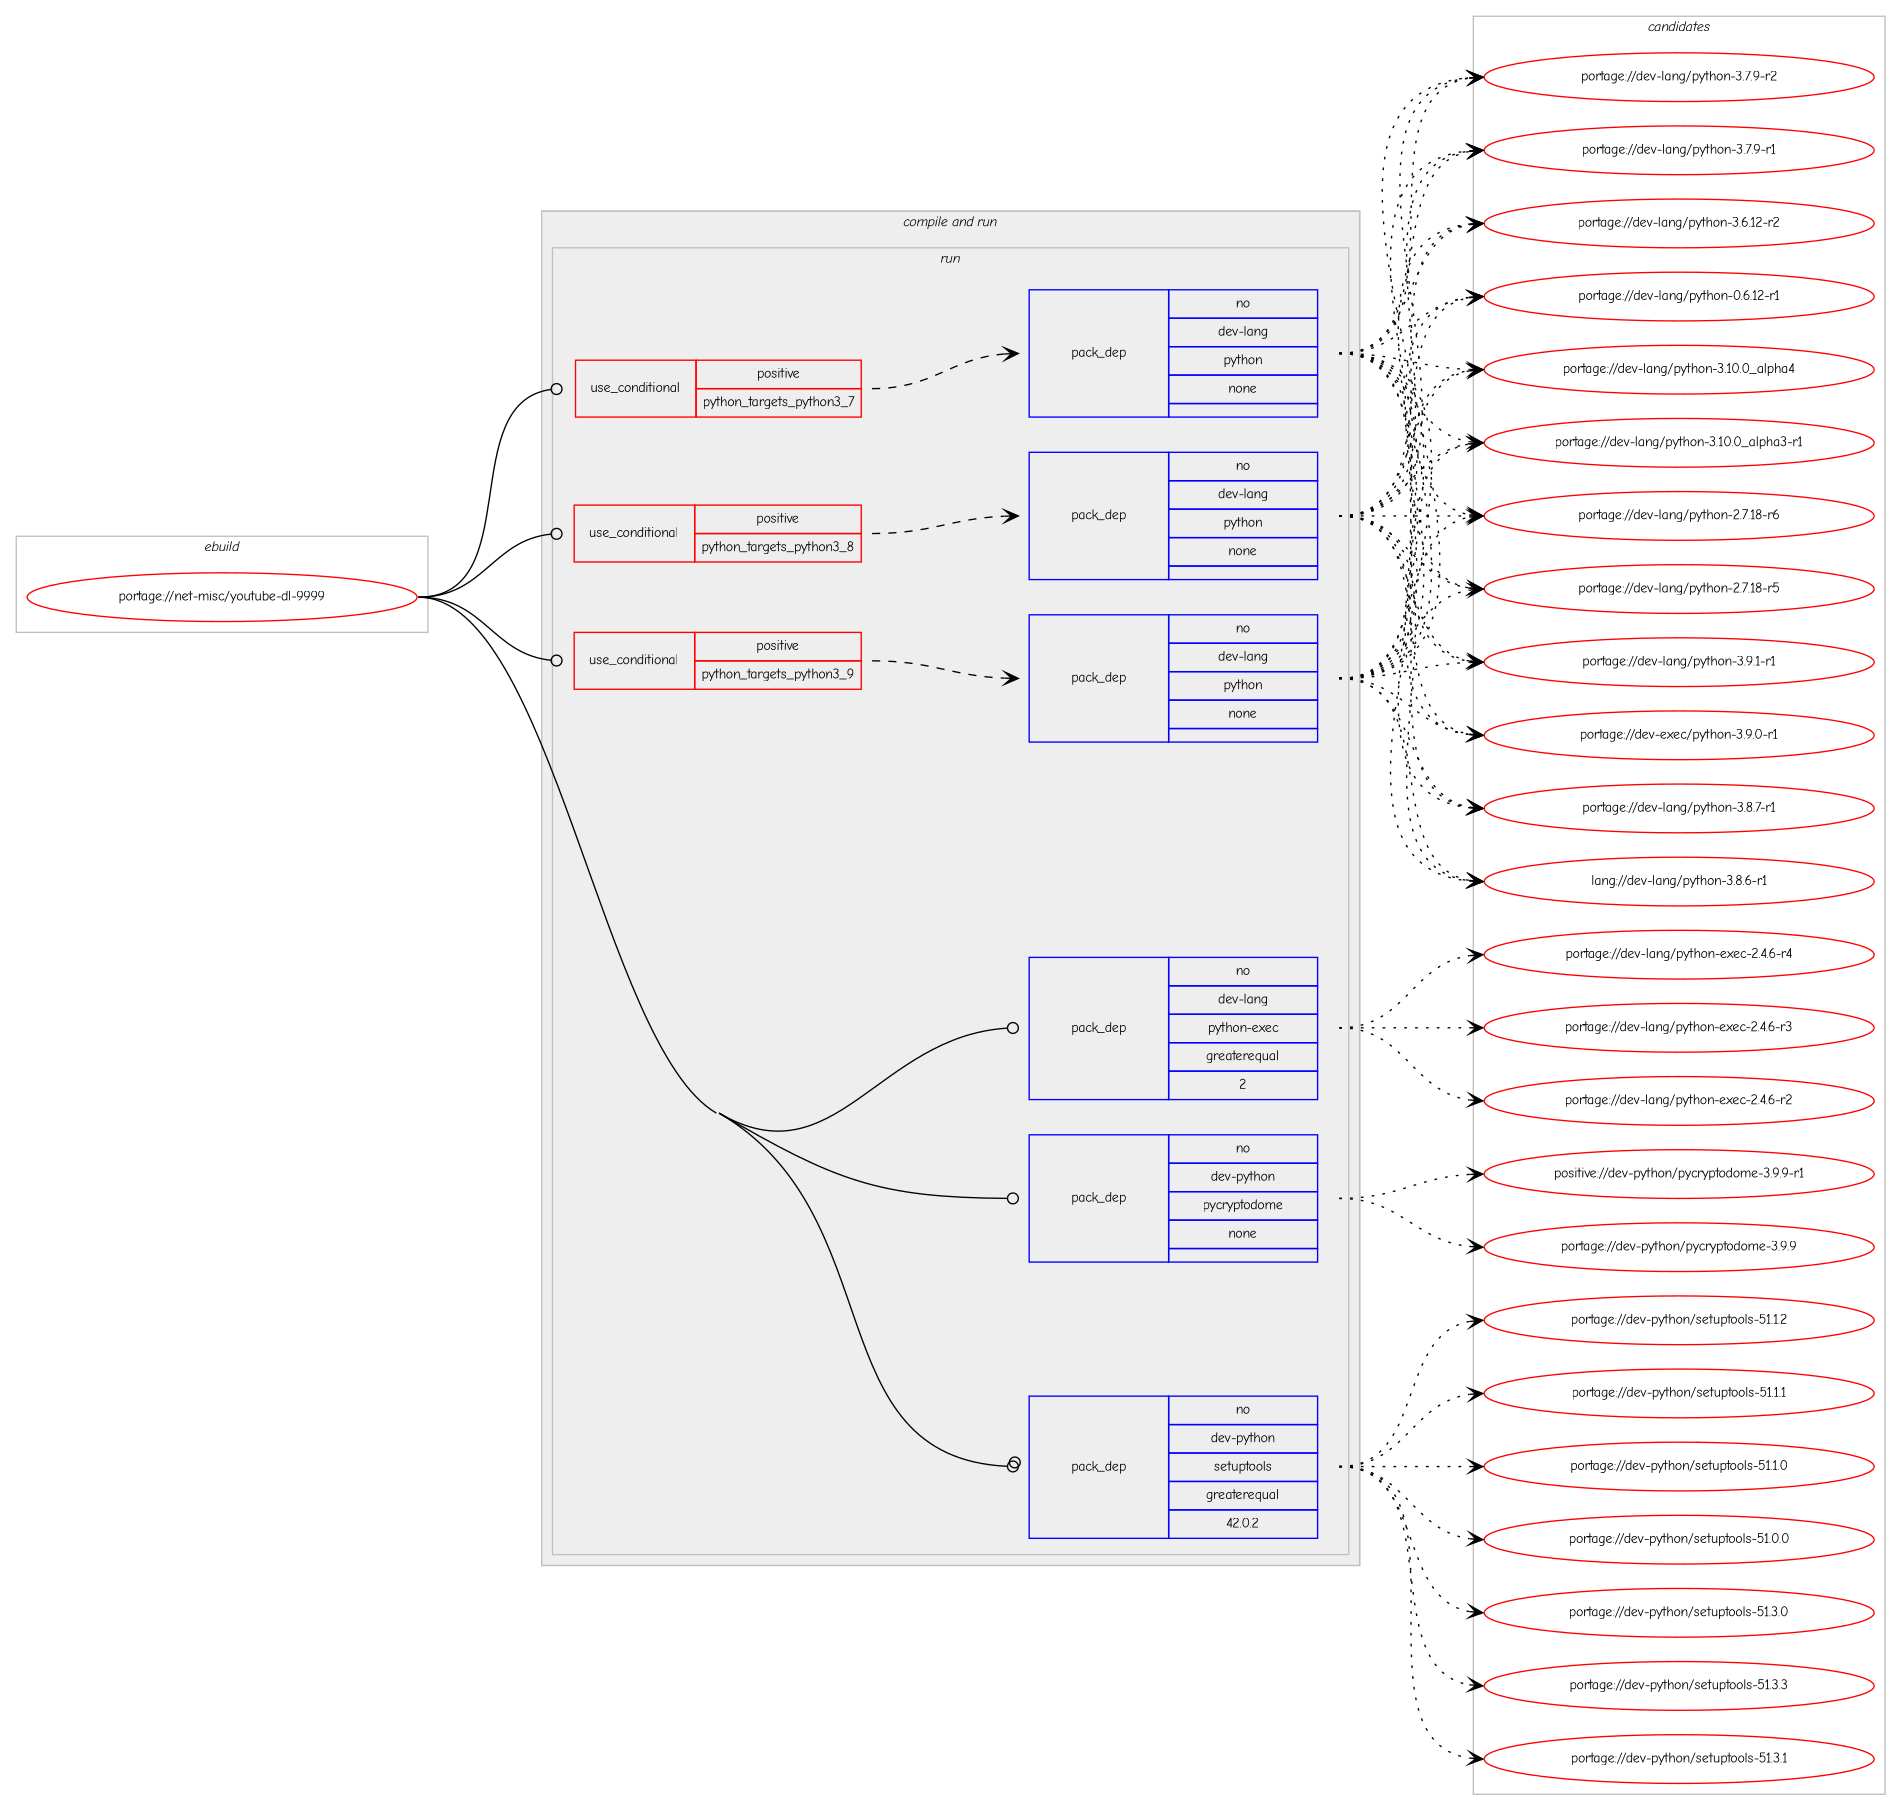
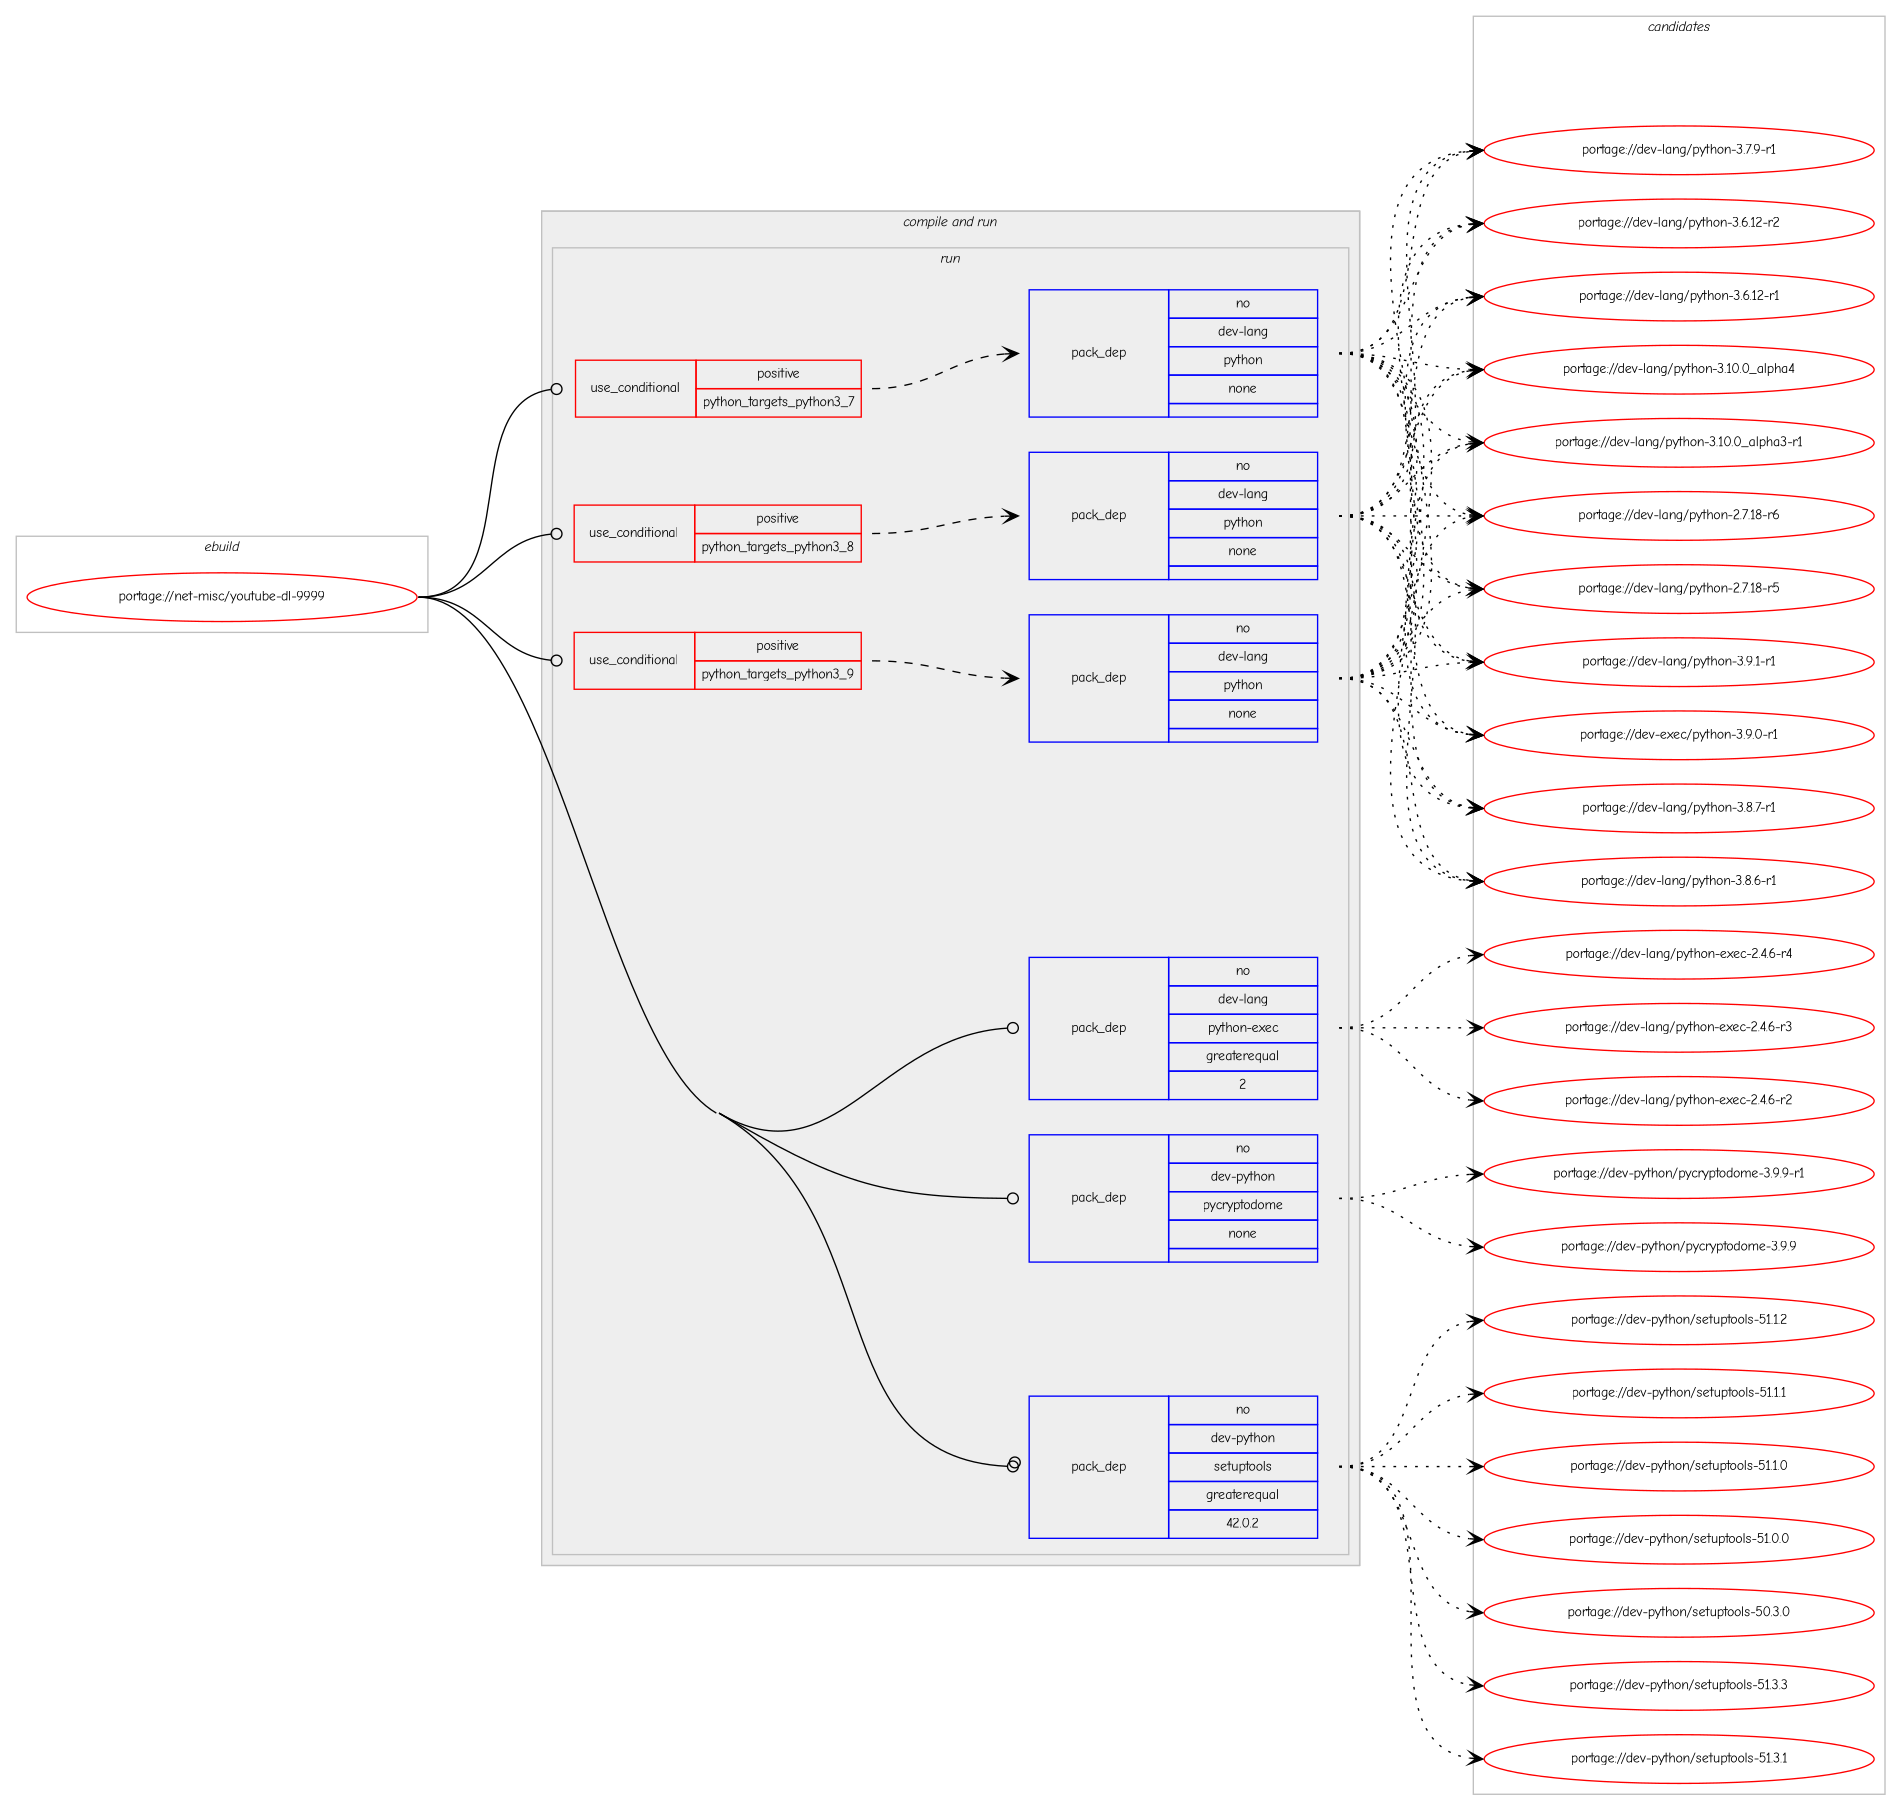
(1679, 77) -> none
(1679, 297) -> (1679, 297)
(1679, 882) -> (1679, 882)
(1679, 1174) -> (1679, 1174)
(1679, 1613) -> (1679, 1613)
